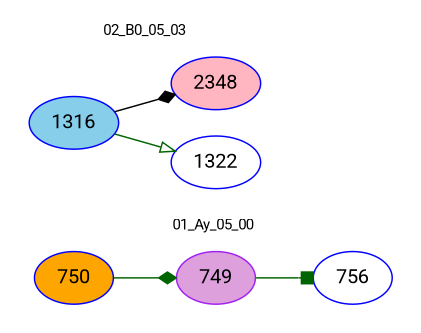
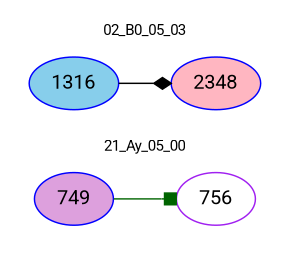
(216, 162) -> none
(213, 226) -> (145, 147)
(74, 278) -> none
(216, 278) -> (74, 199)
(353, 278) -> (216, 199)
